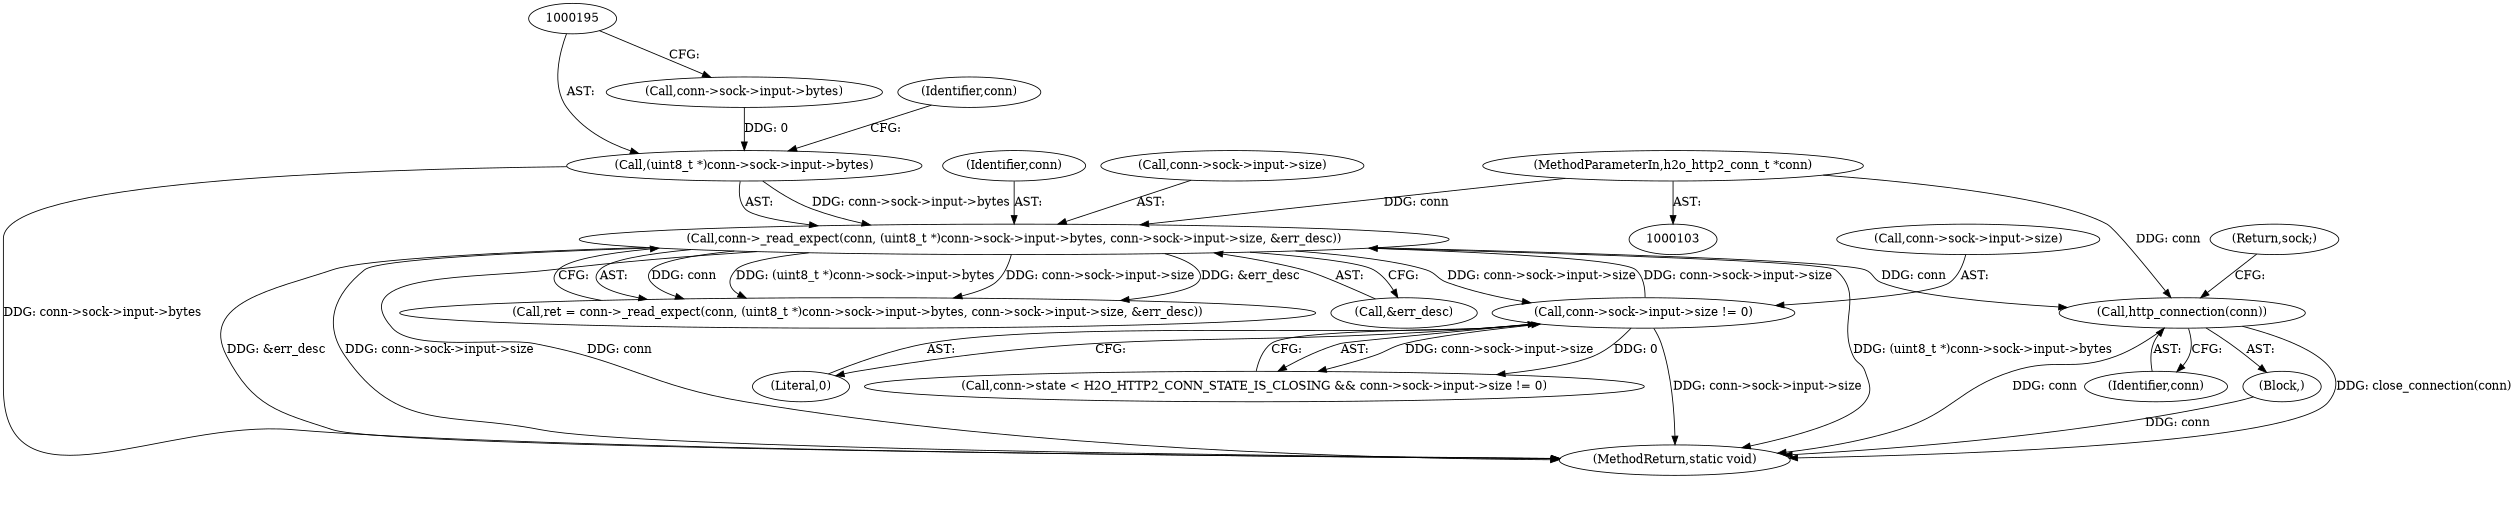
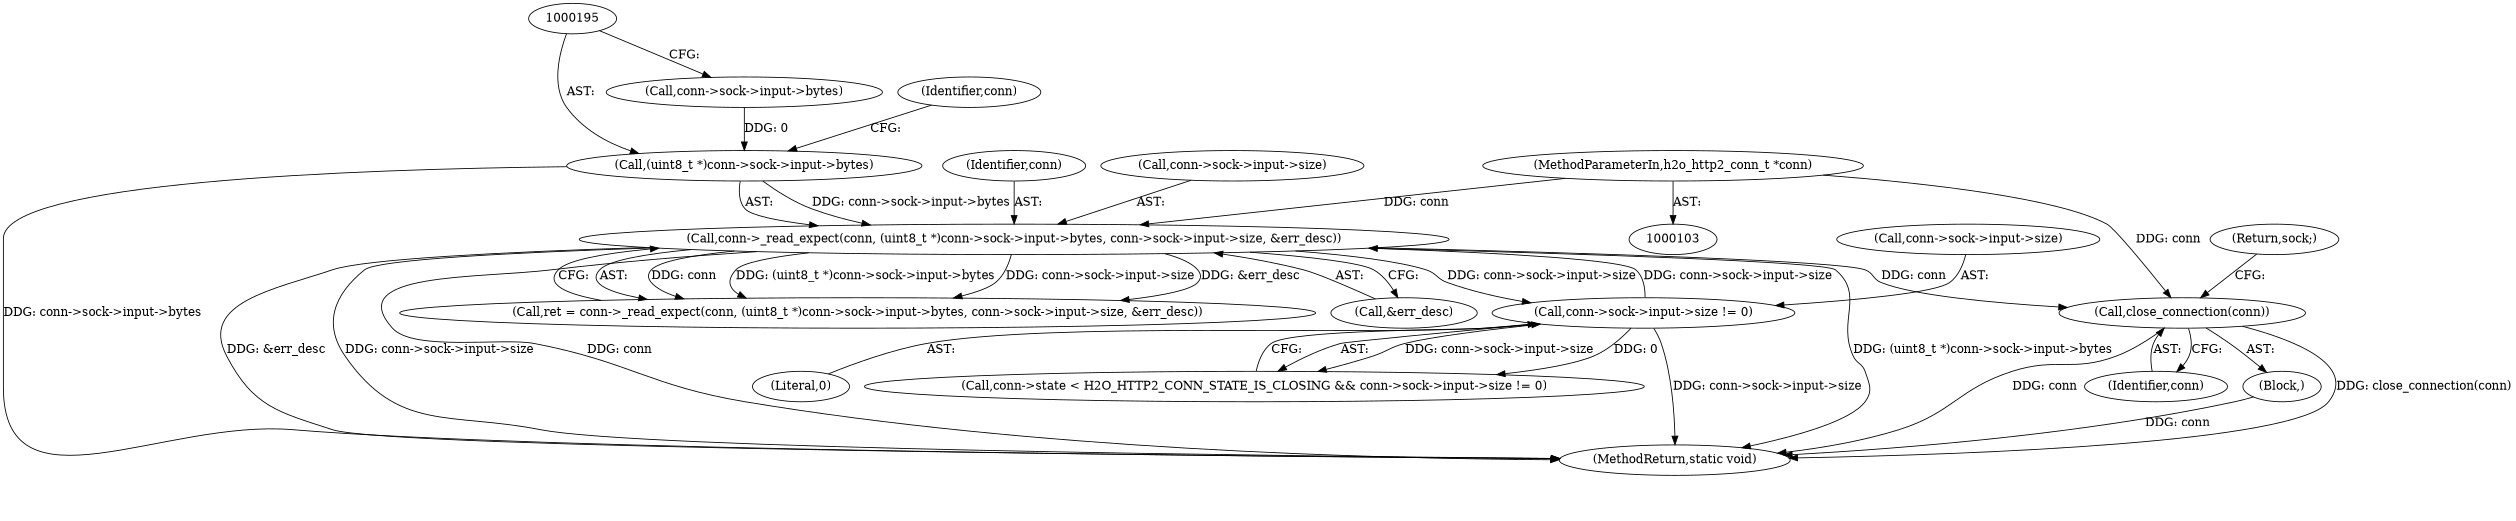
(2182, 313) -> (2182, 313)
(1190, 340) -> none
